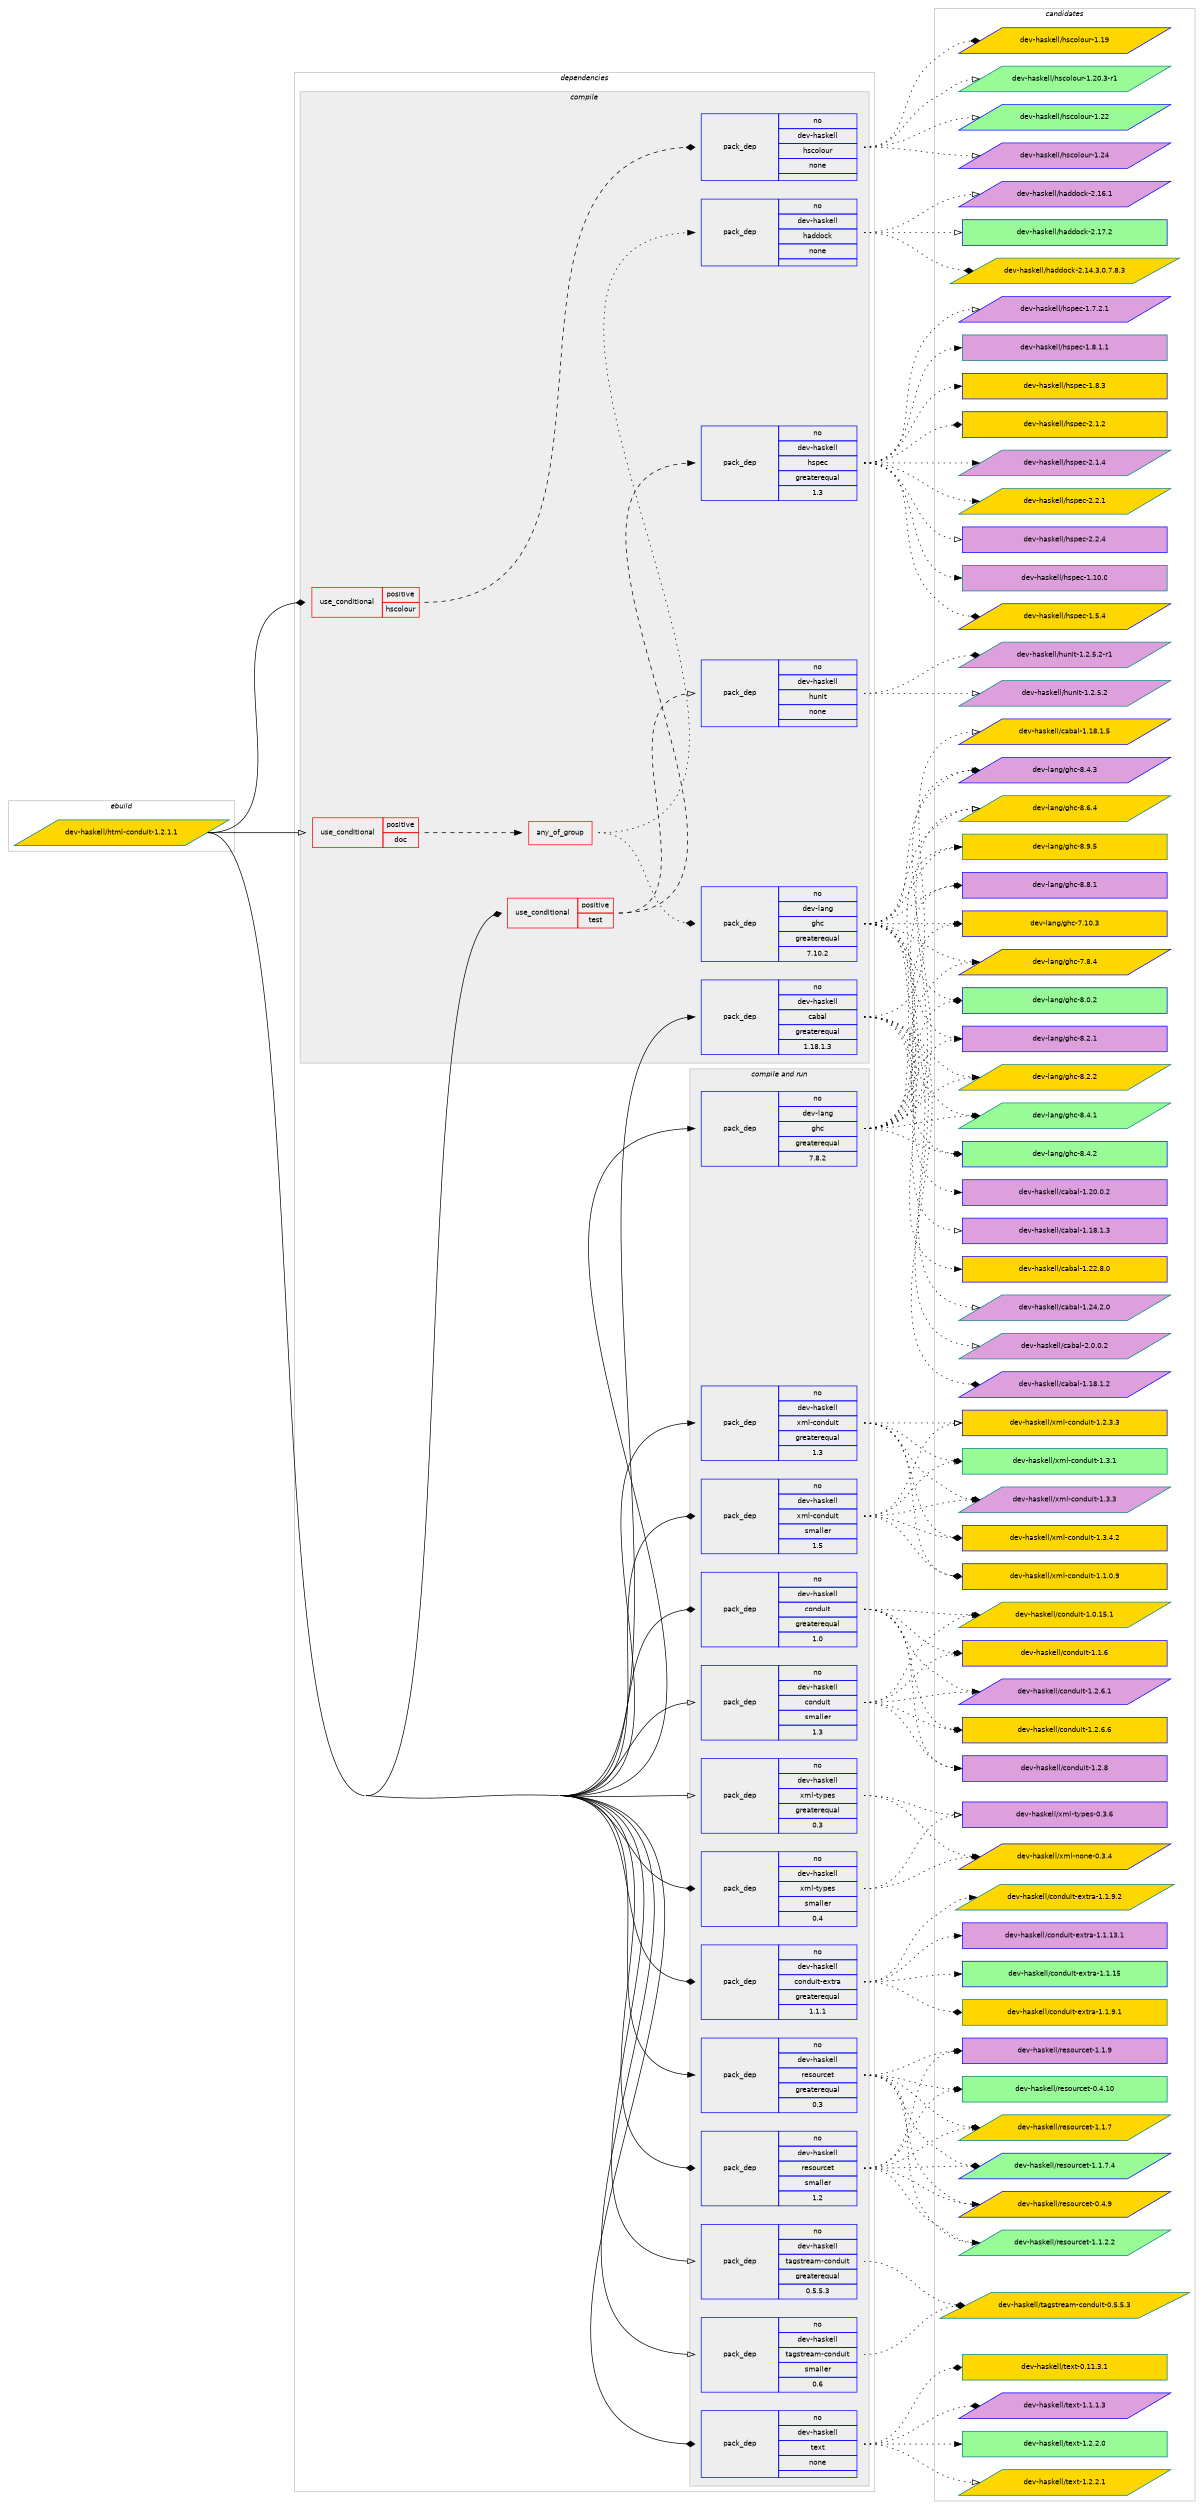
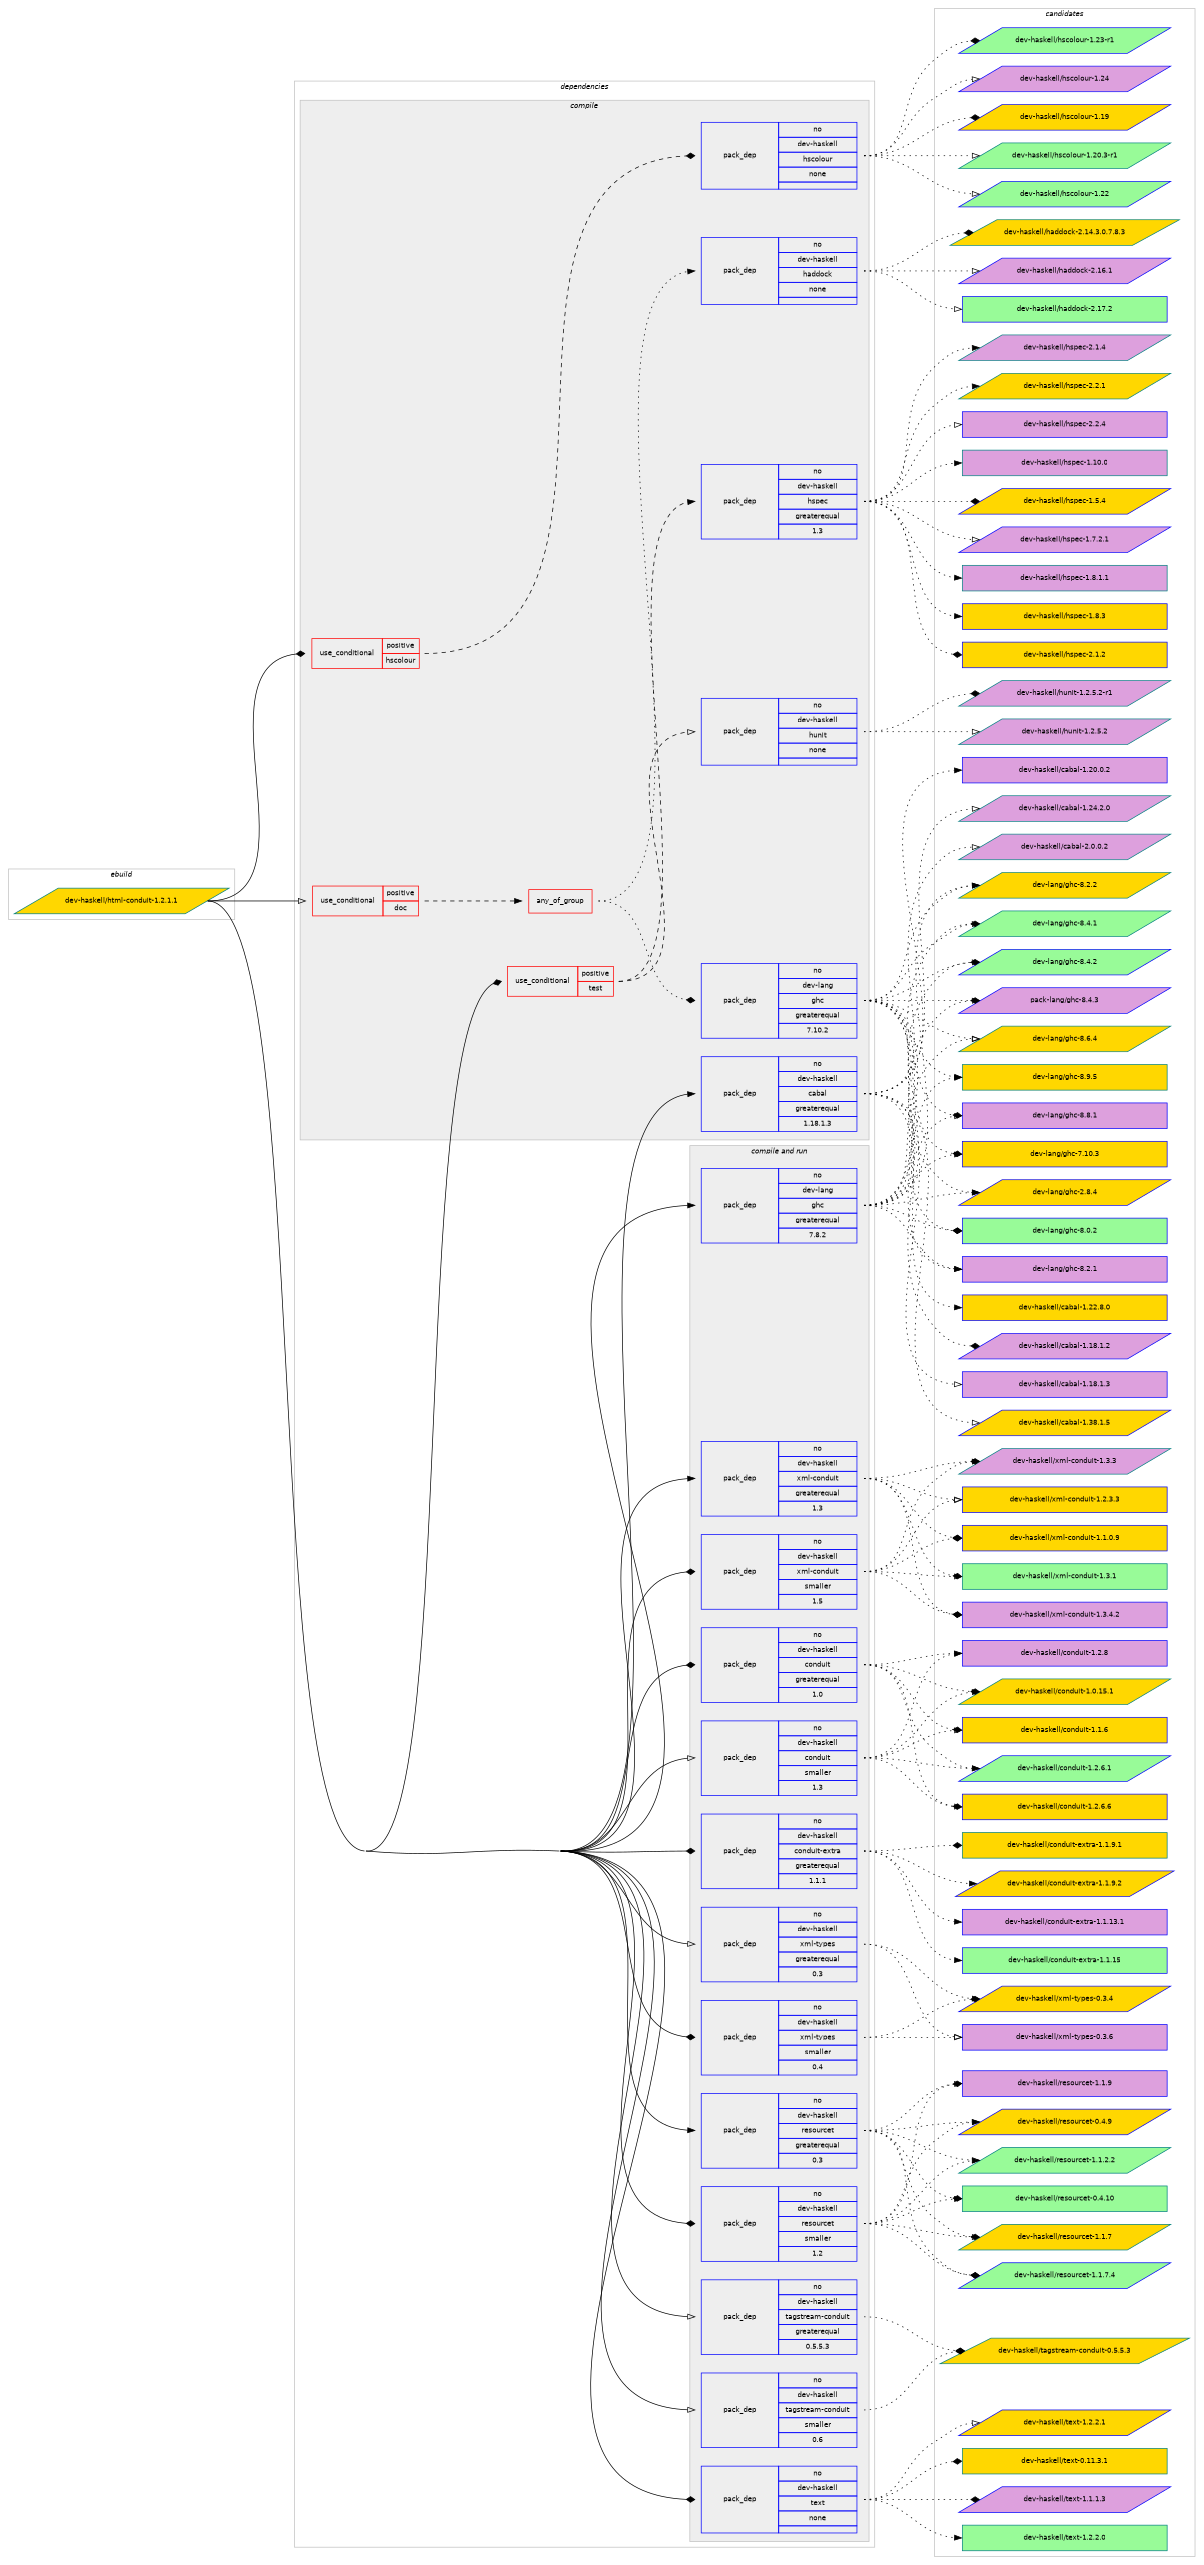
none -> (1065, 41)
(1065, 732) -> (1065, 1423)
(1065, 770) -> (1065, 1001)
(1065, 962) -> (1065, 1193)
(1065, 1154) -> (1065, 962)
(1065, 1538) -> (1065, 1615)
(1065, 1692) -> (1065, 1769)
(1065, 1857) -> (1065, 1999)
(1065, 1897) -> (1065, 1884)
(1065, 2482) -> (1065, 2423)
